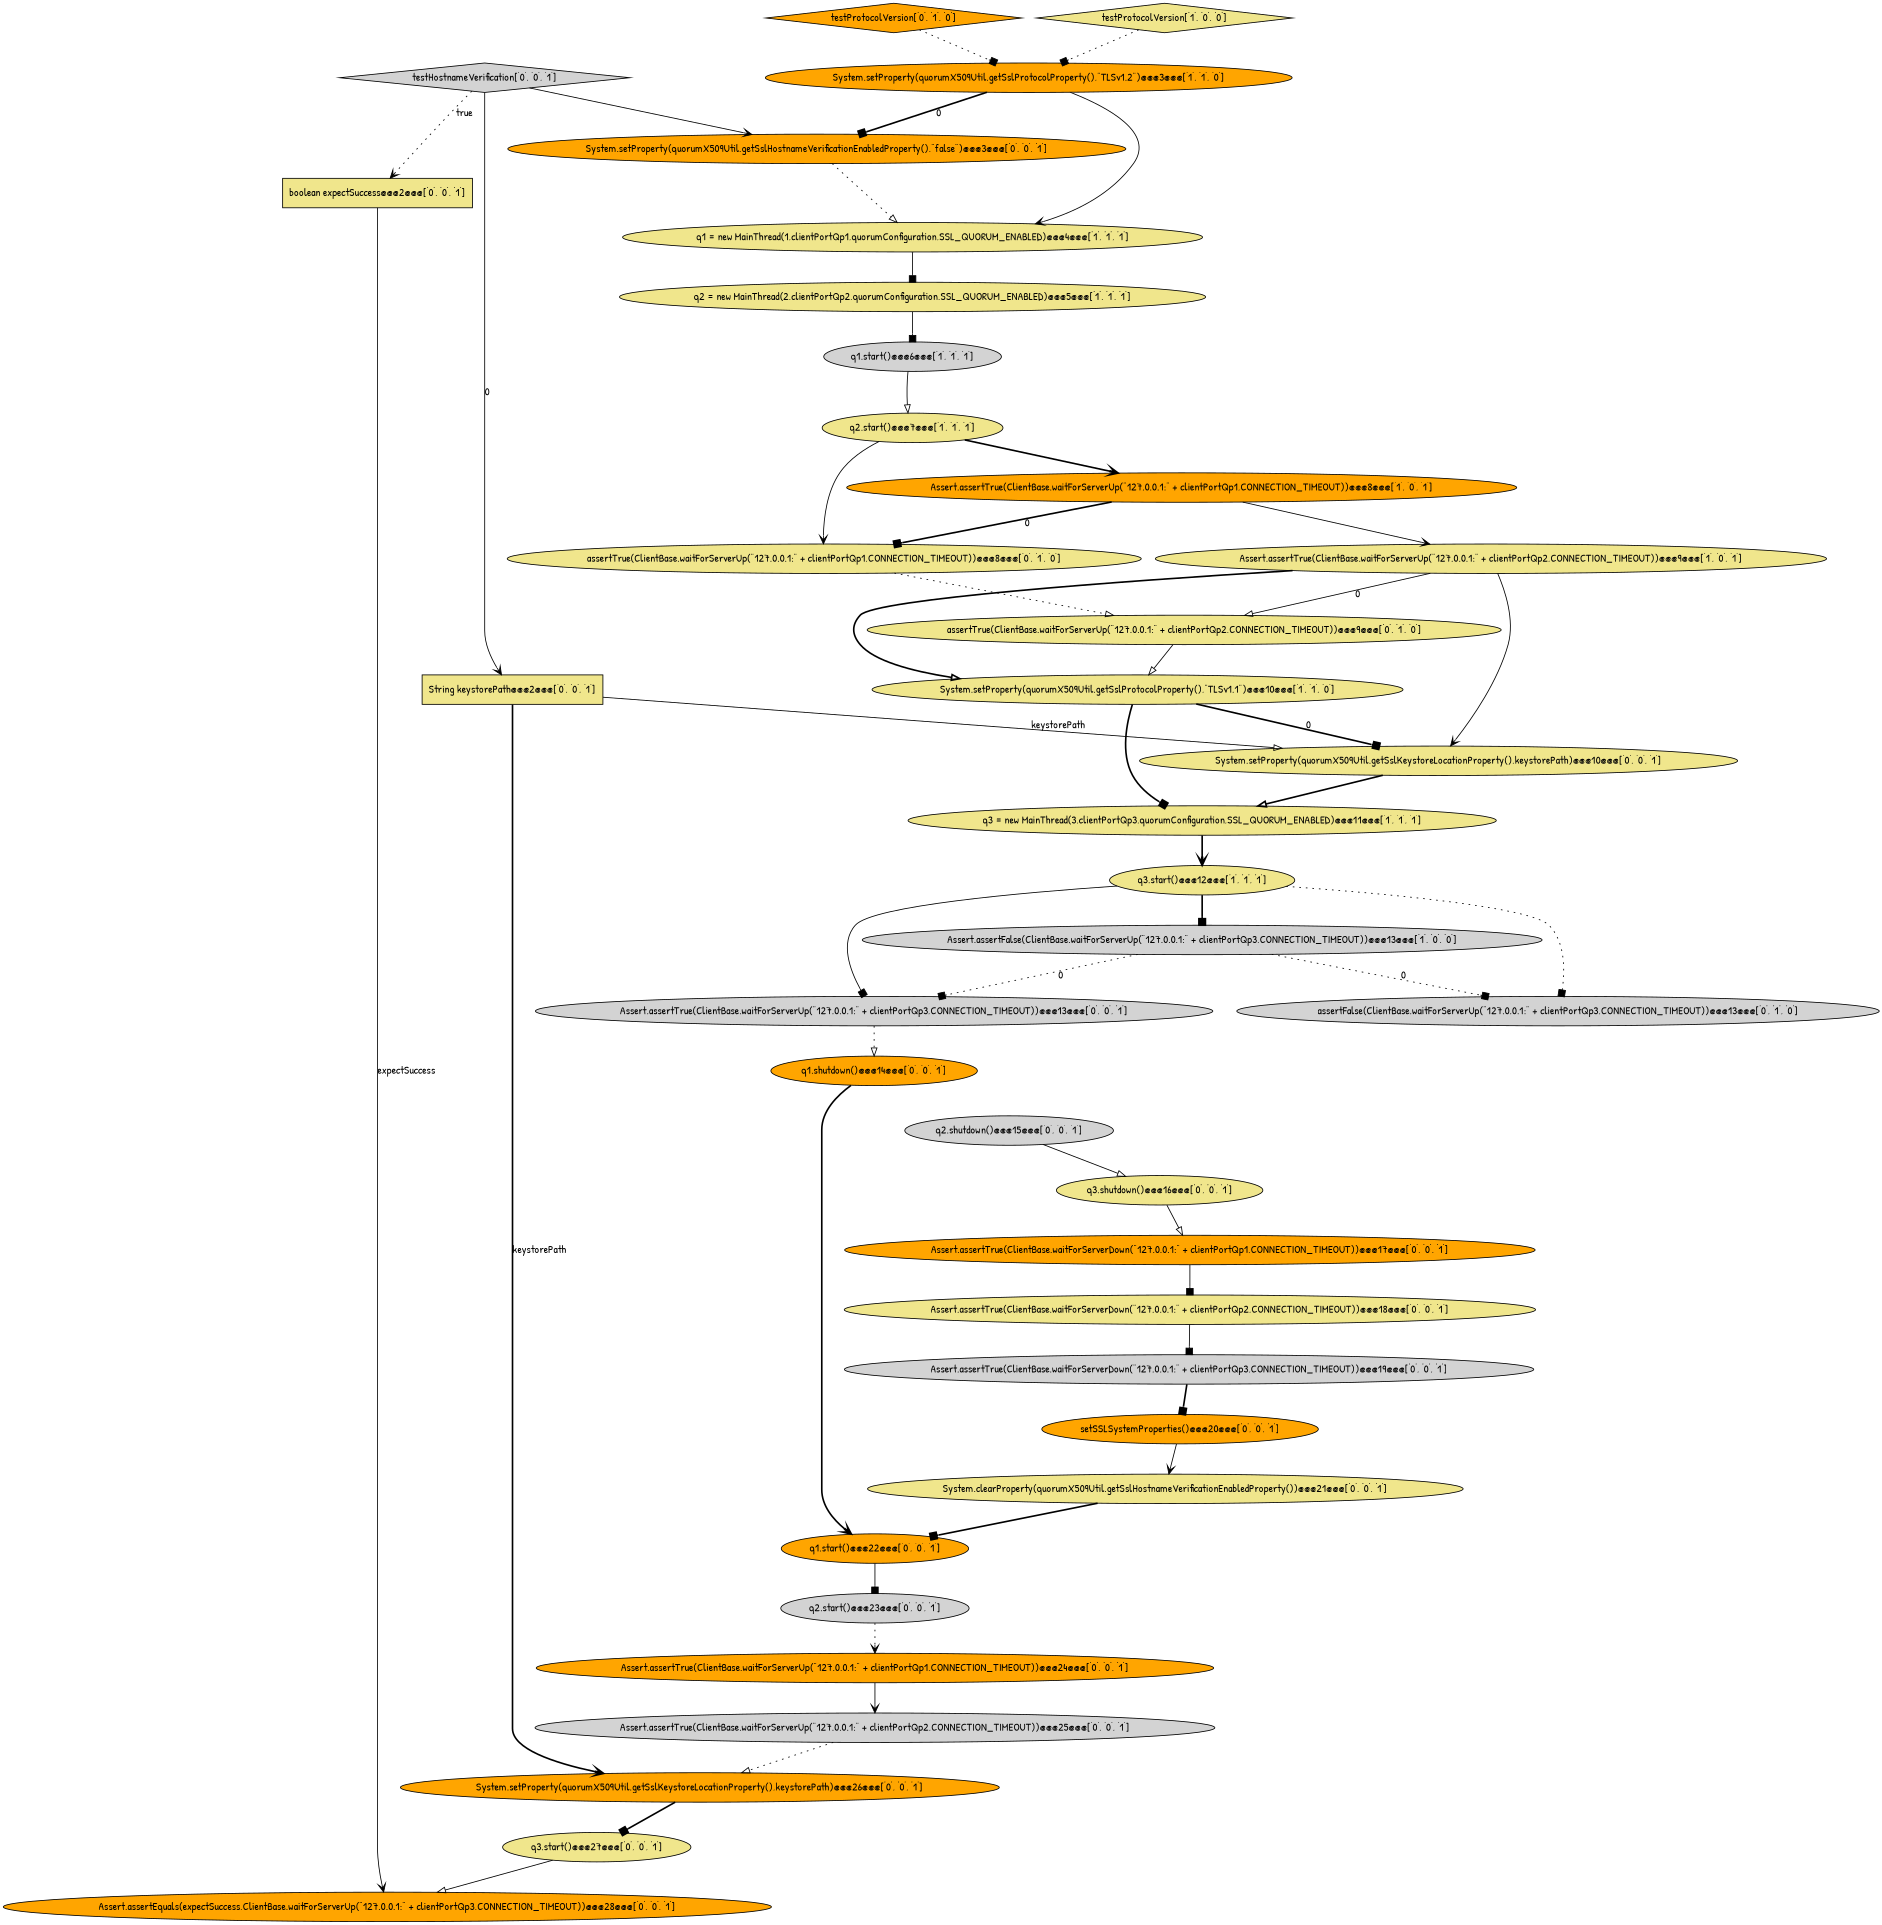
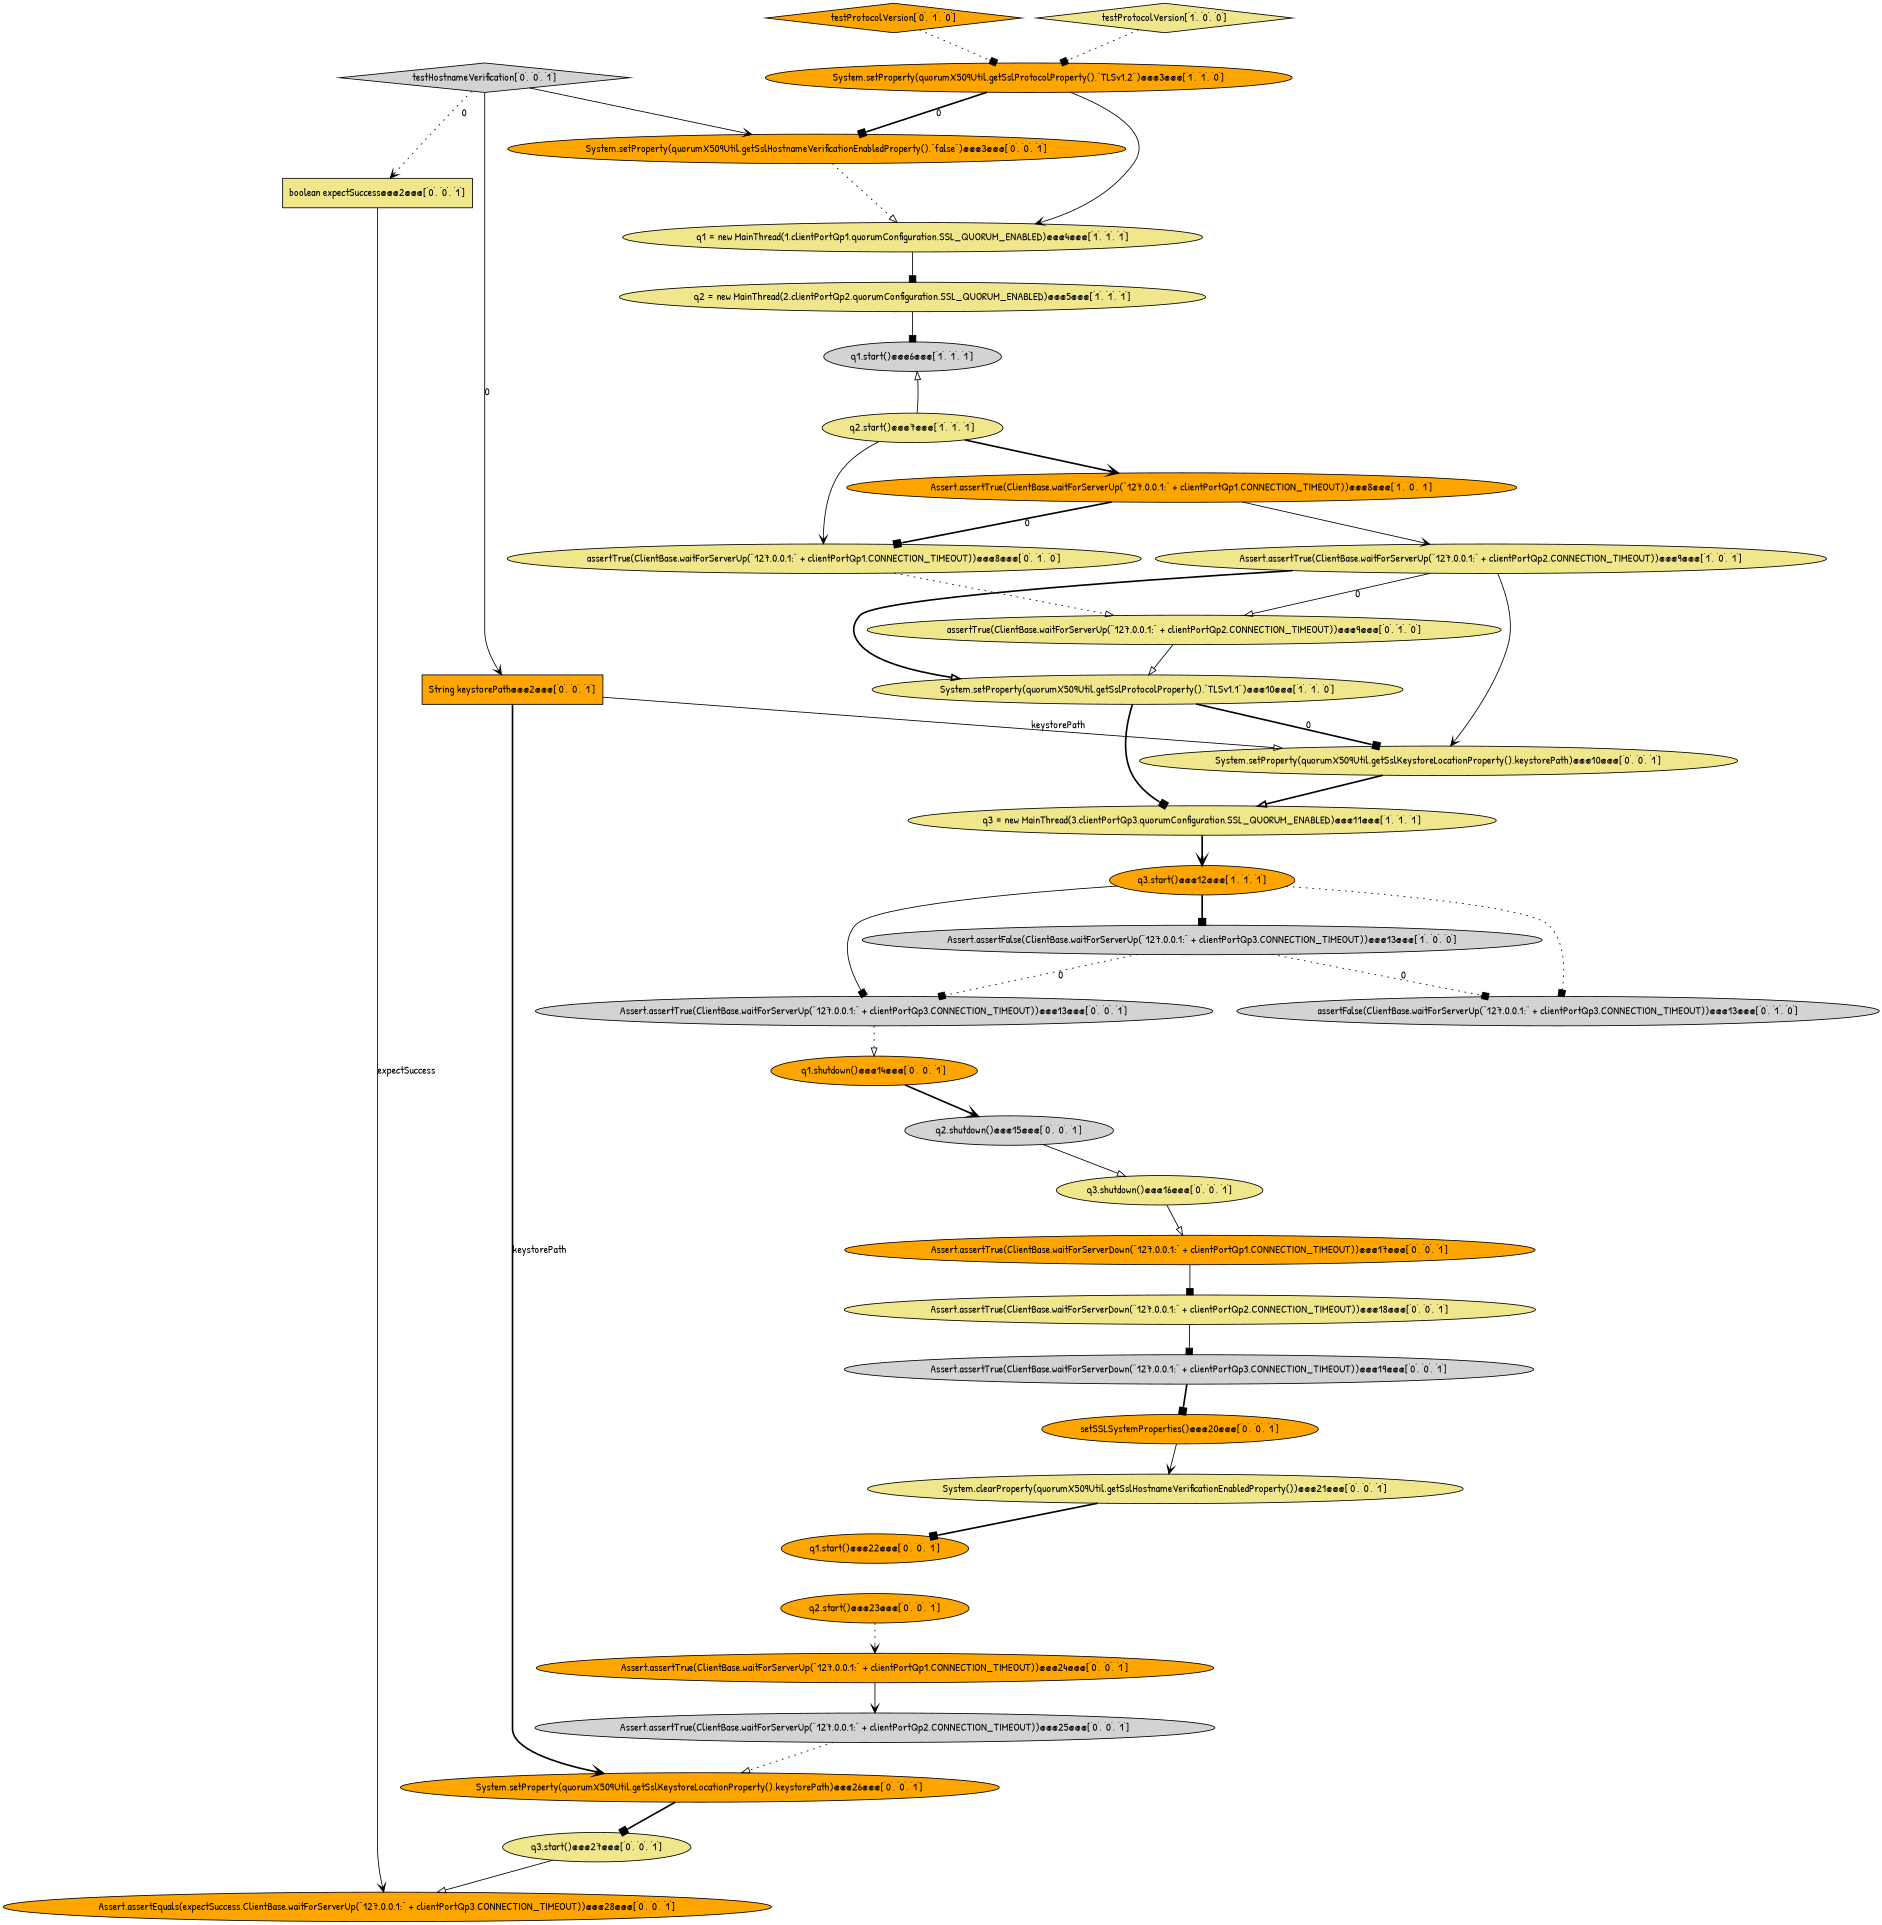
(465, 113) -> (465, 113)
(907, 388) -> (918, 396)
(513, 690) -> (513, 690)
(1202, 880) -> (1202, 880)
(822, 1306) -> (938, 1099)
(875, 1574) -> none
(875, 1608) -> (875, 1608)
